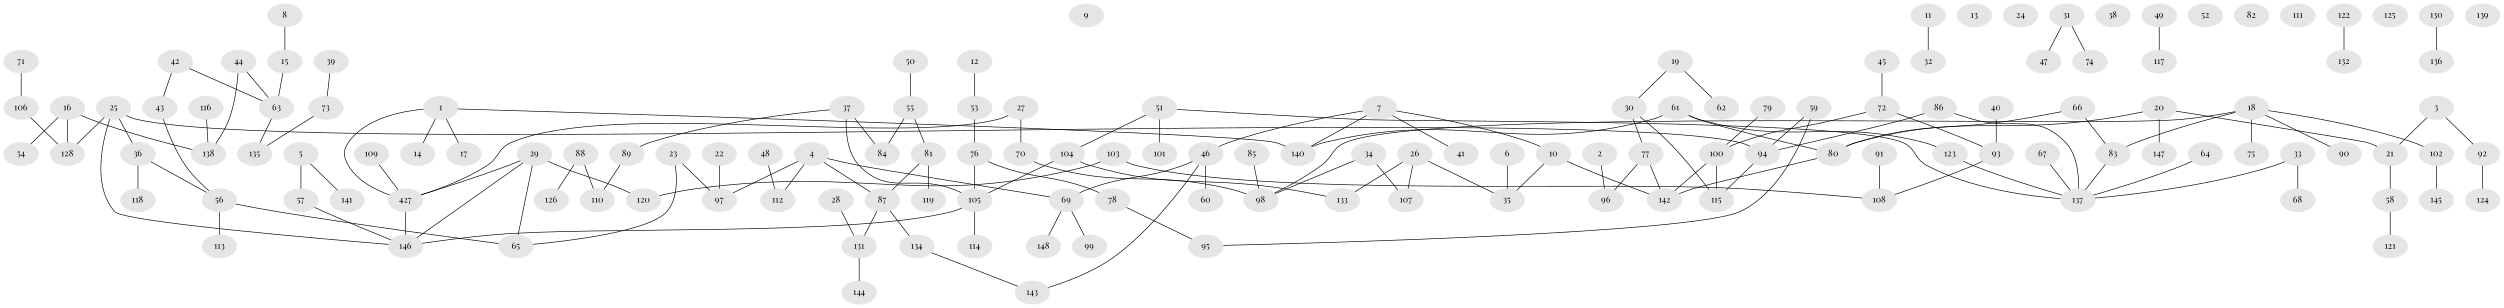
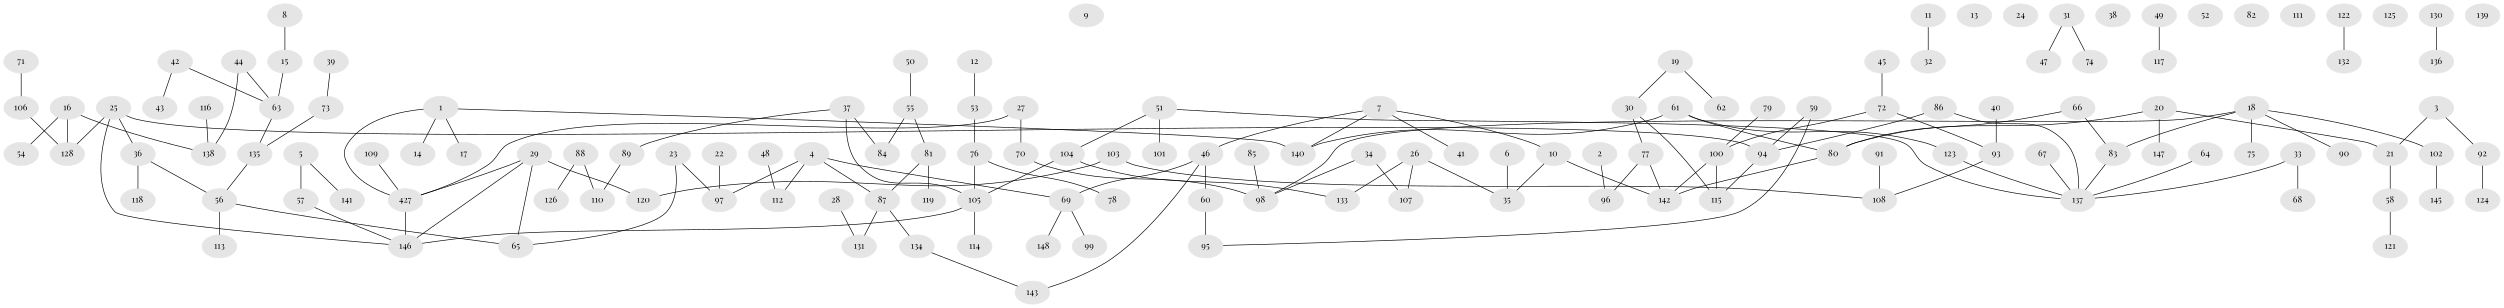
(181, 158) -> (237, 177)
(1159, 223) -> (1206, 223)
(859, 293) -> none
